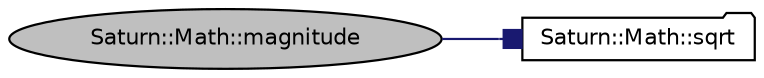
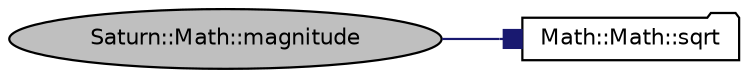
(639, 39) -> (631, 39)
